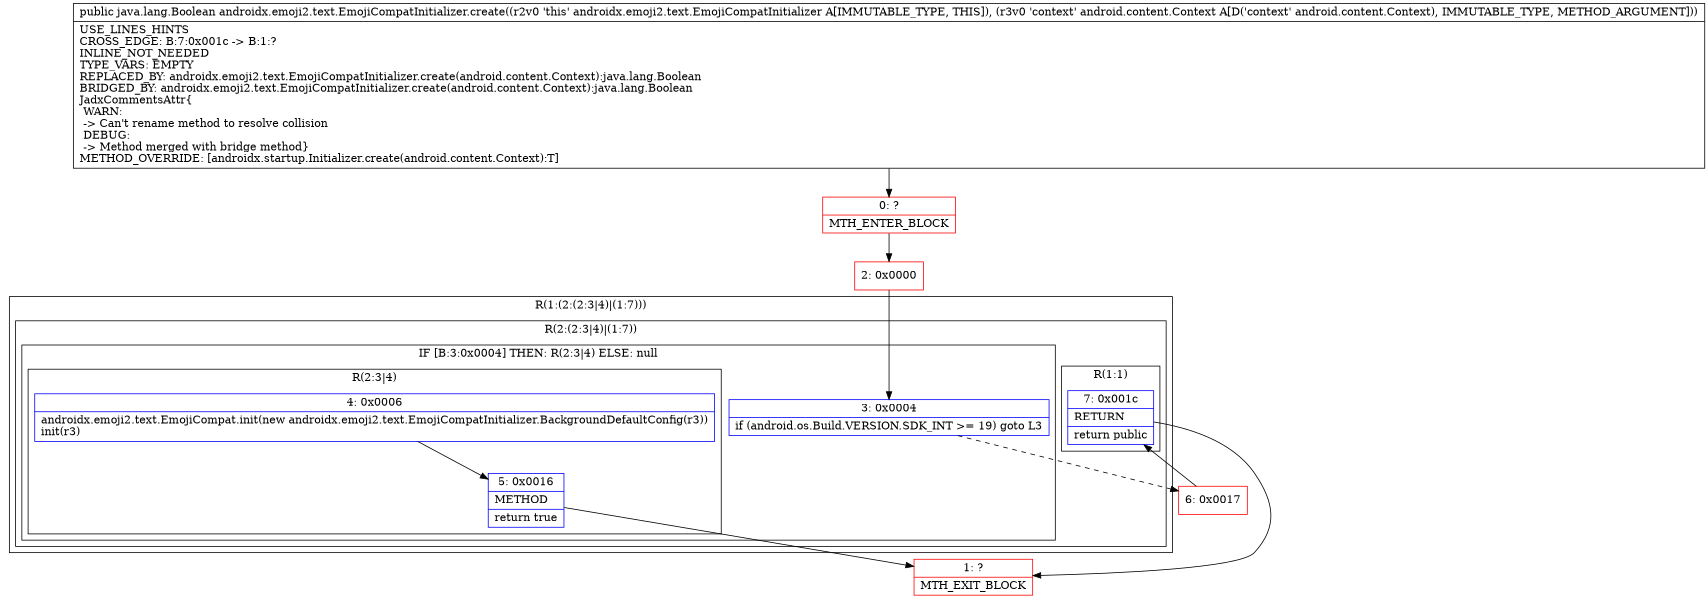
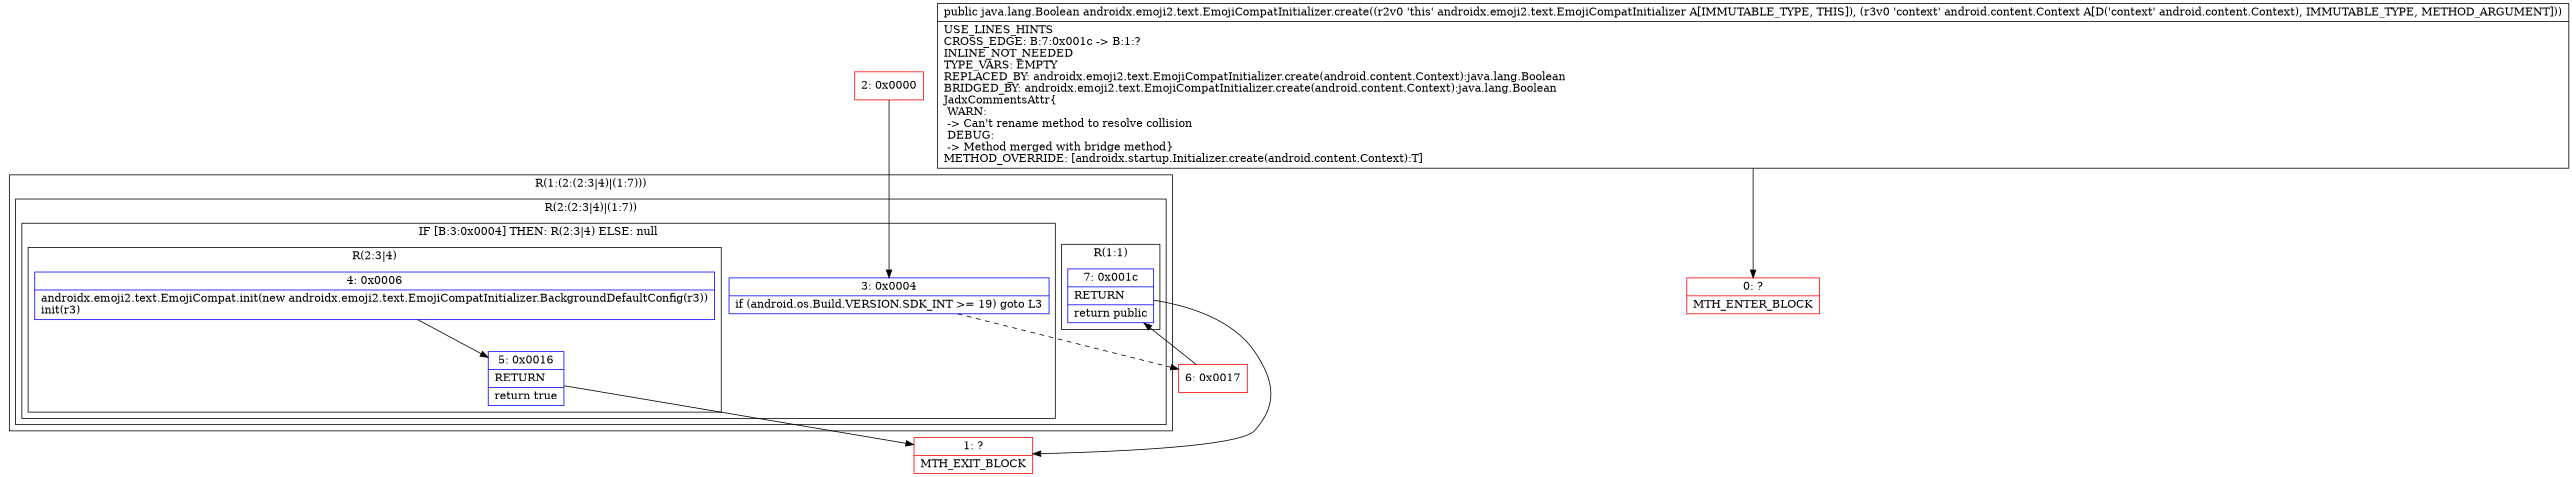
(889, 243) -> none
(521, 500) -> (520, 378)
